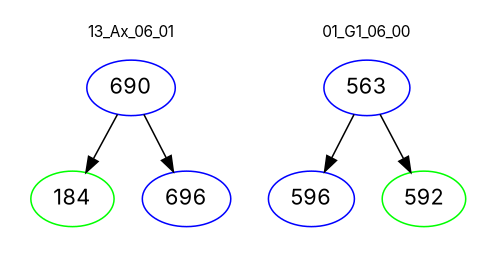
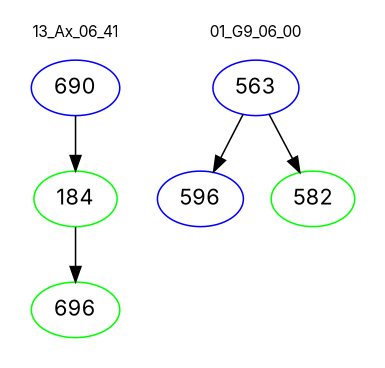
(131, 33) -> (76, 33)
(367, 33) -> (256, 33)
(155, 136) -> (76, 247)
(187, 199) -> (76, 310)
(424, 199) -> (313, 199)
